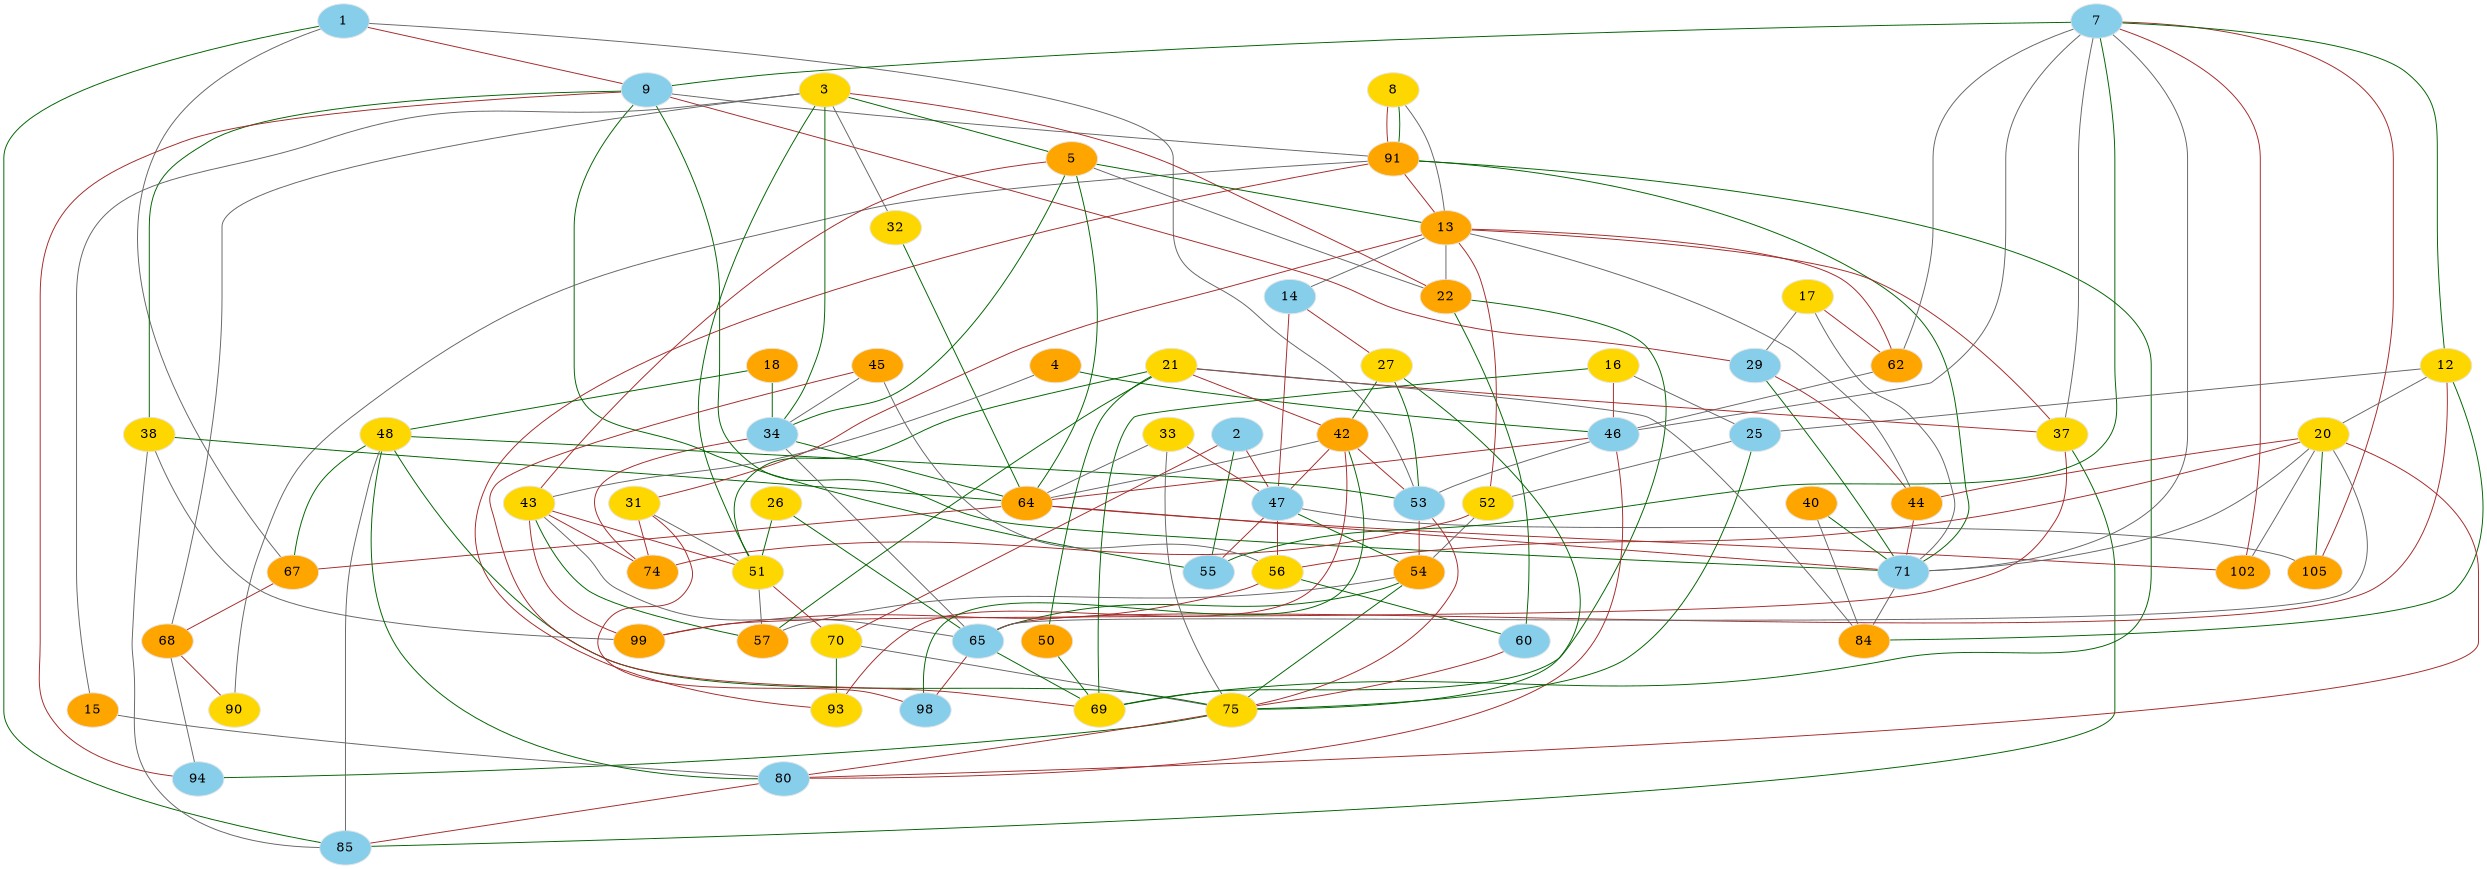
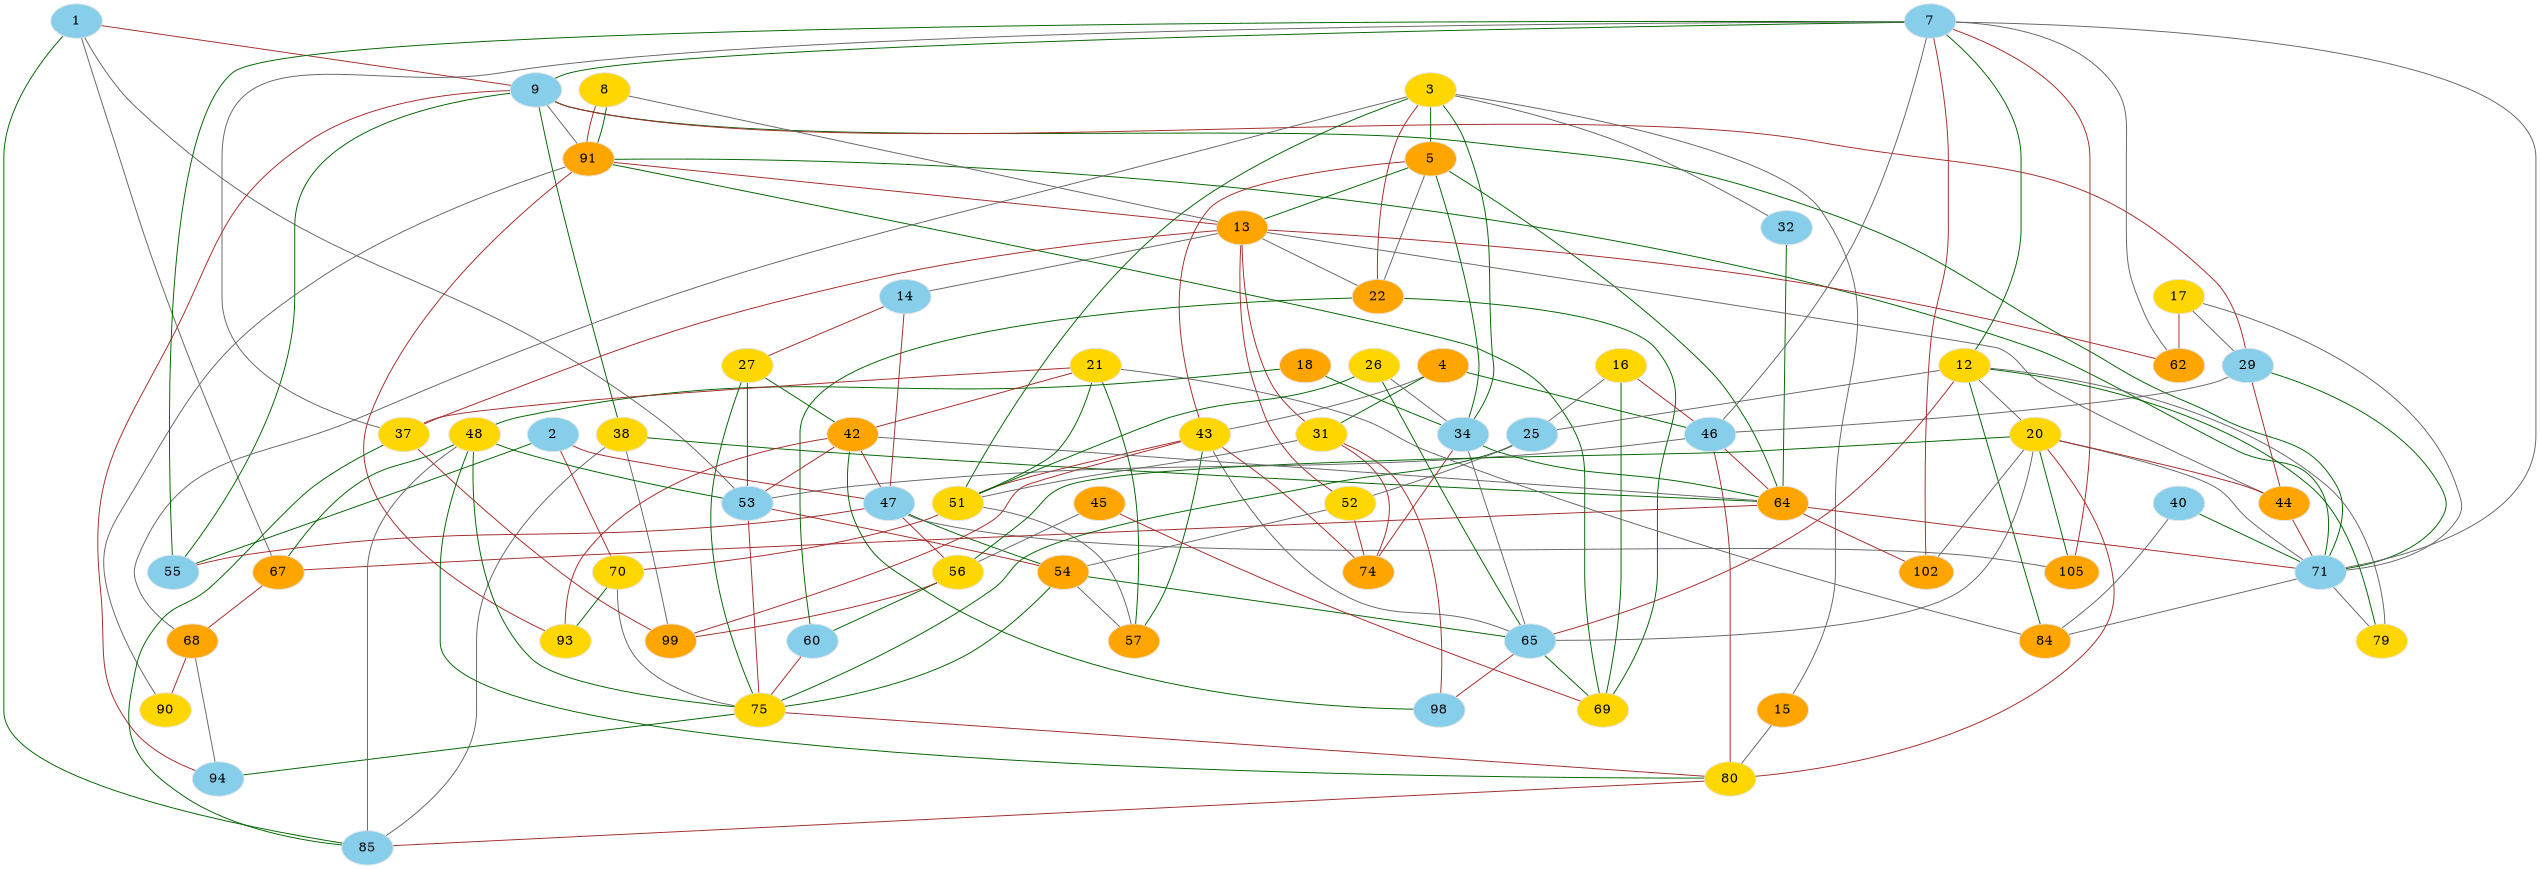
(896, 228) -> (1787, 228)
(825, 400) -> (1419, 400)
(1755, 400) -> (1996, 413)
none -> (1374, 404)
(1168, 434) -> none
(1811, 503) -> (2179, 503)
(1805, 536) -> (1612, 455)
(1047, 641) -> none
none -> (2382, 641)
(784, 779) -> (1730, 779)
